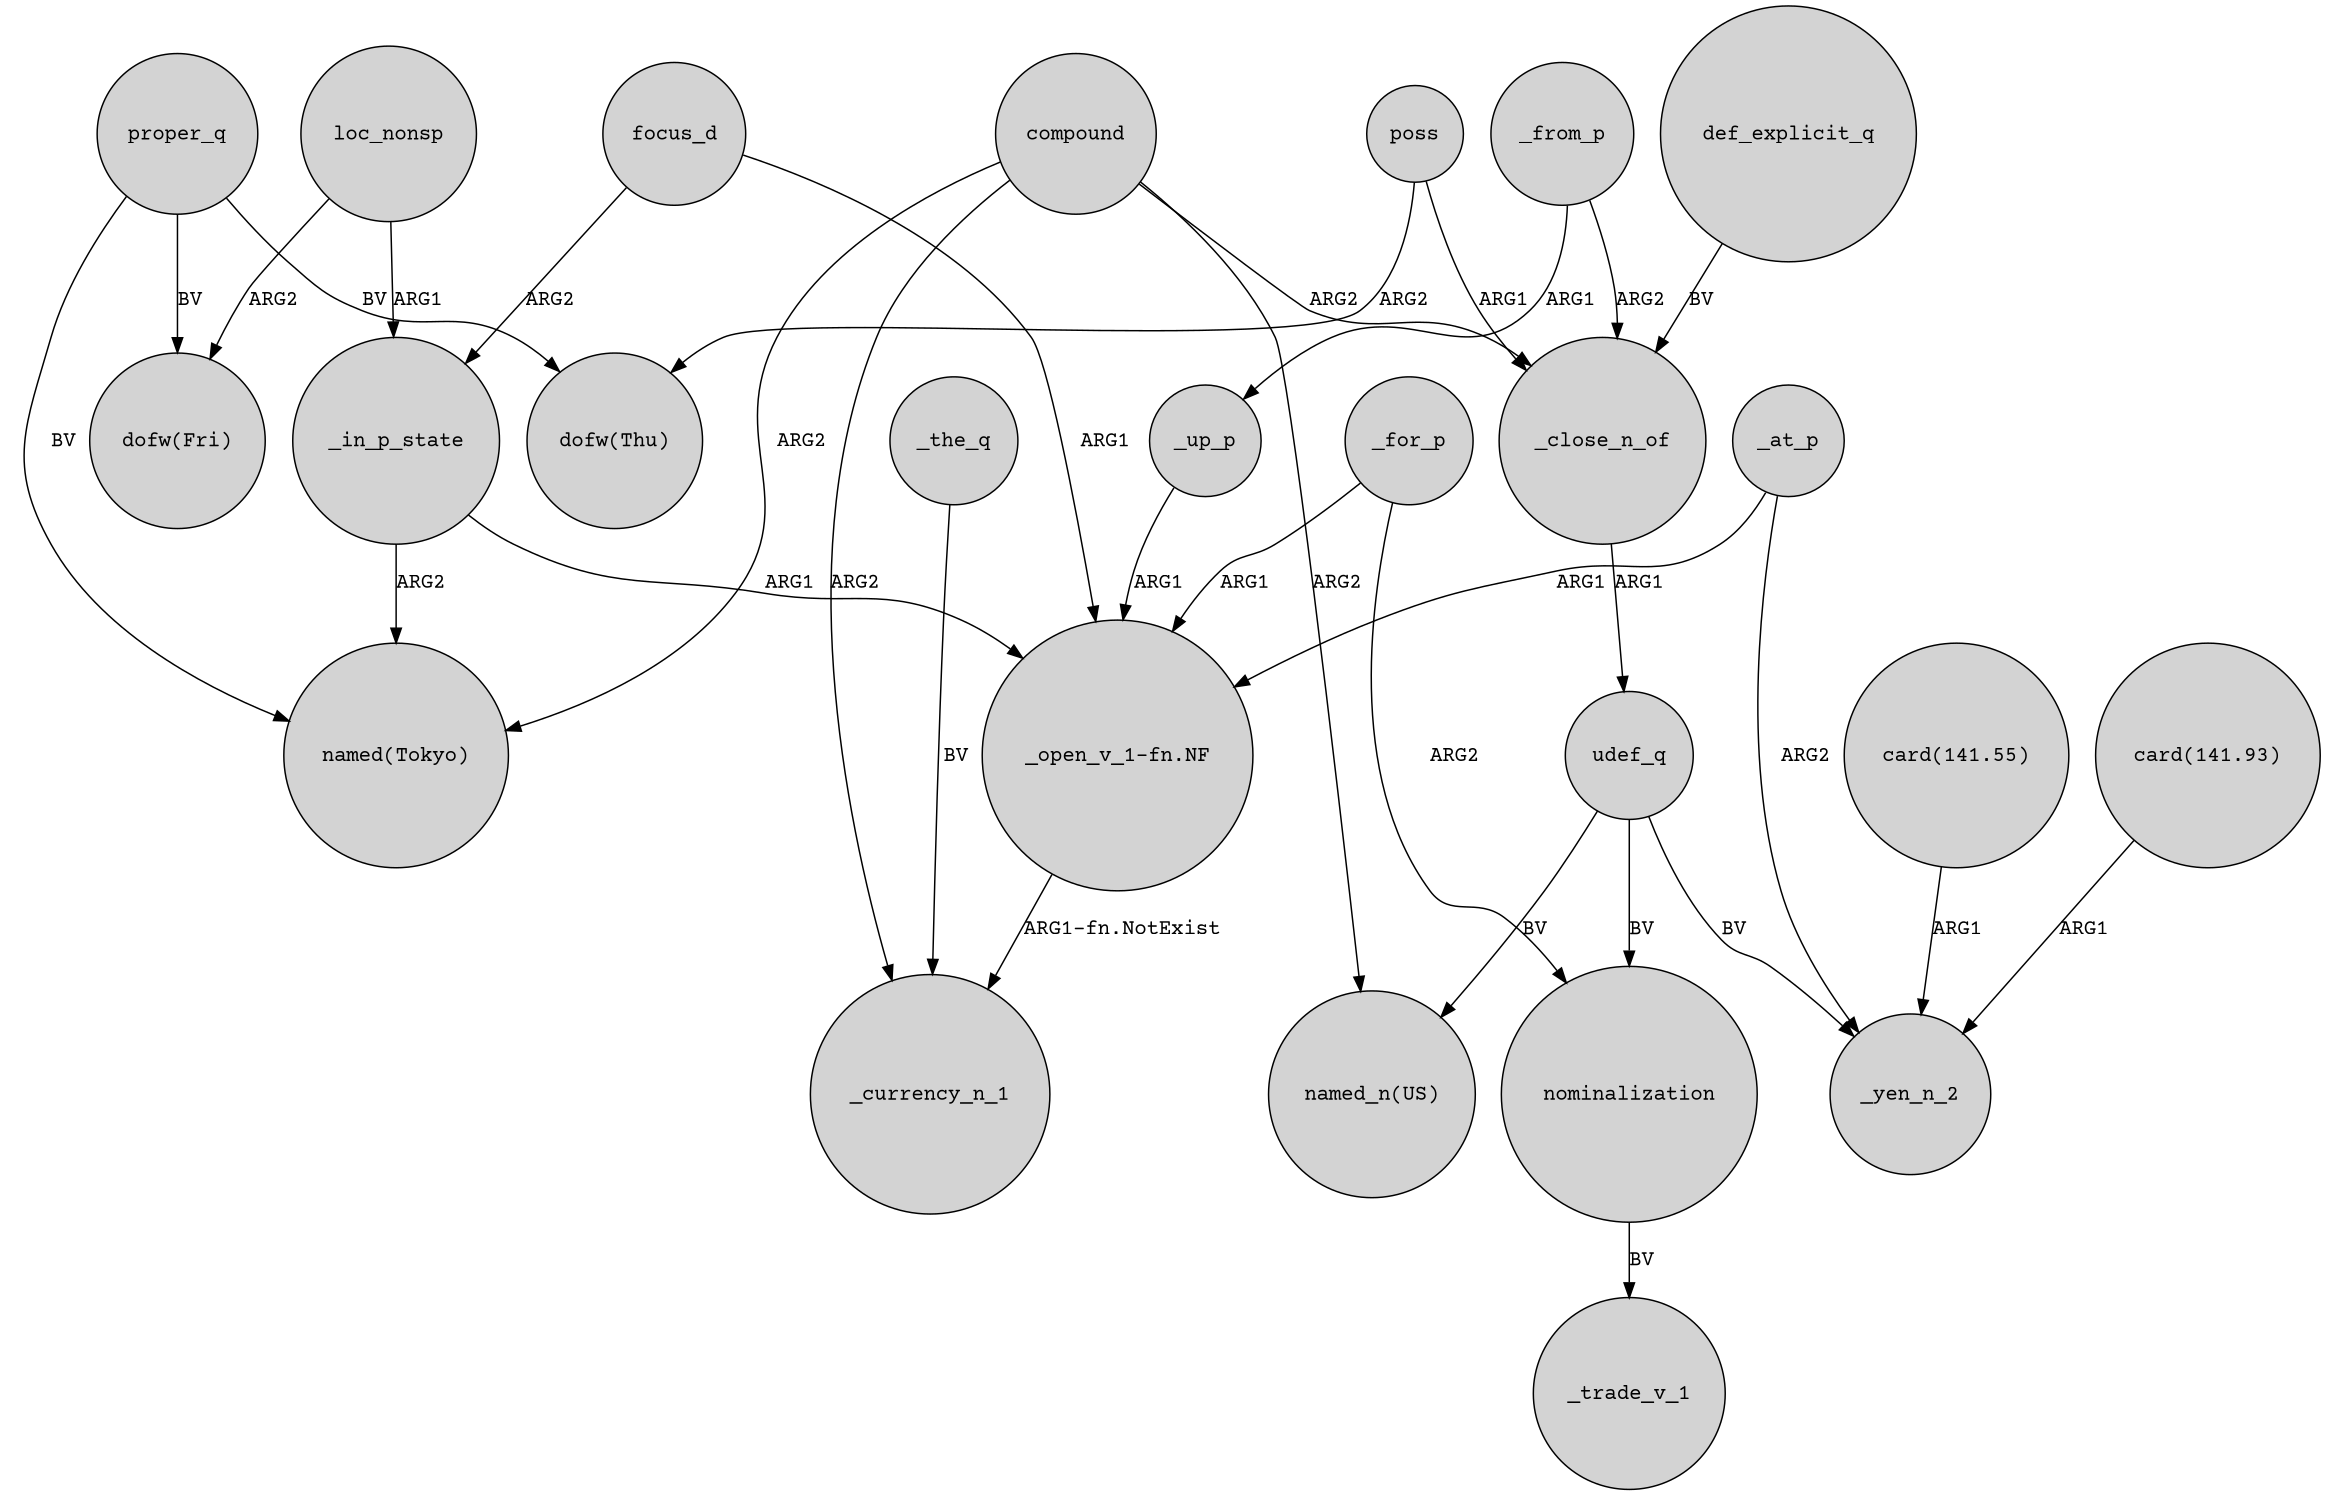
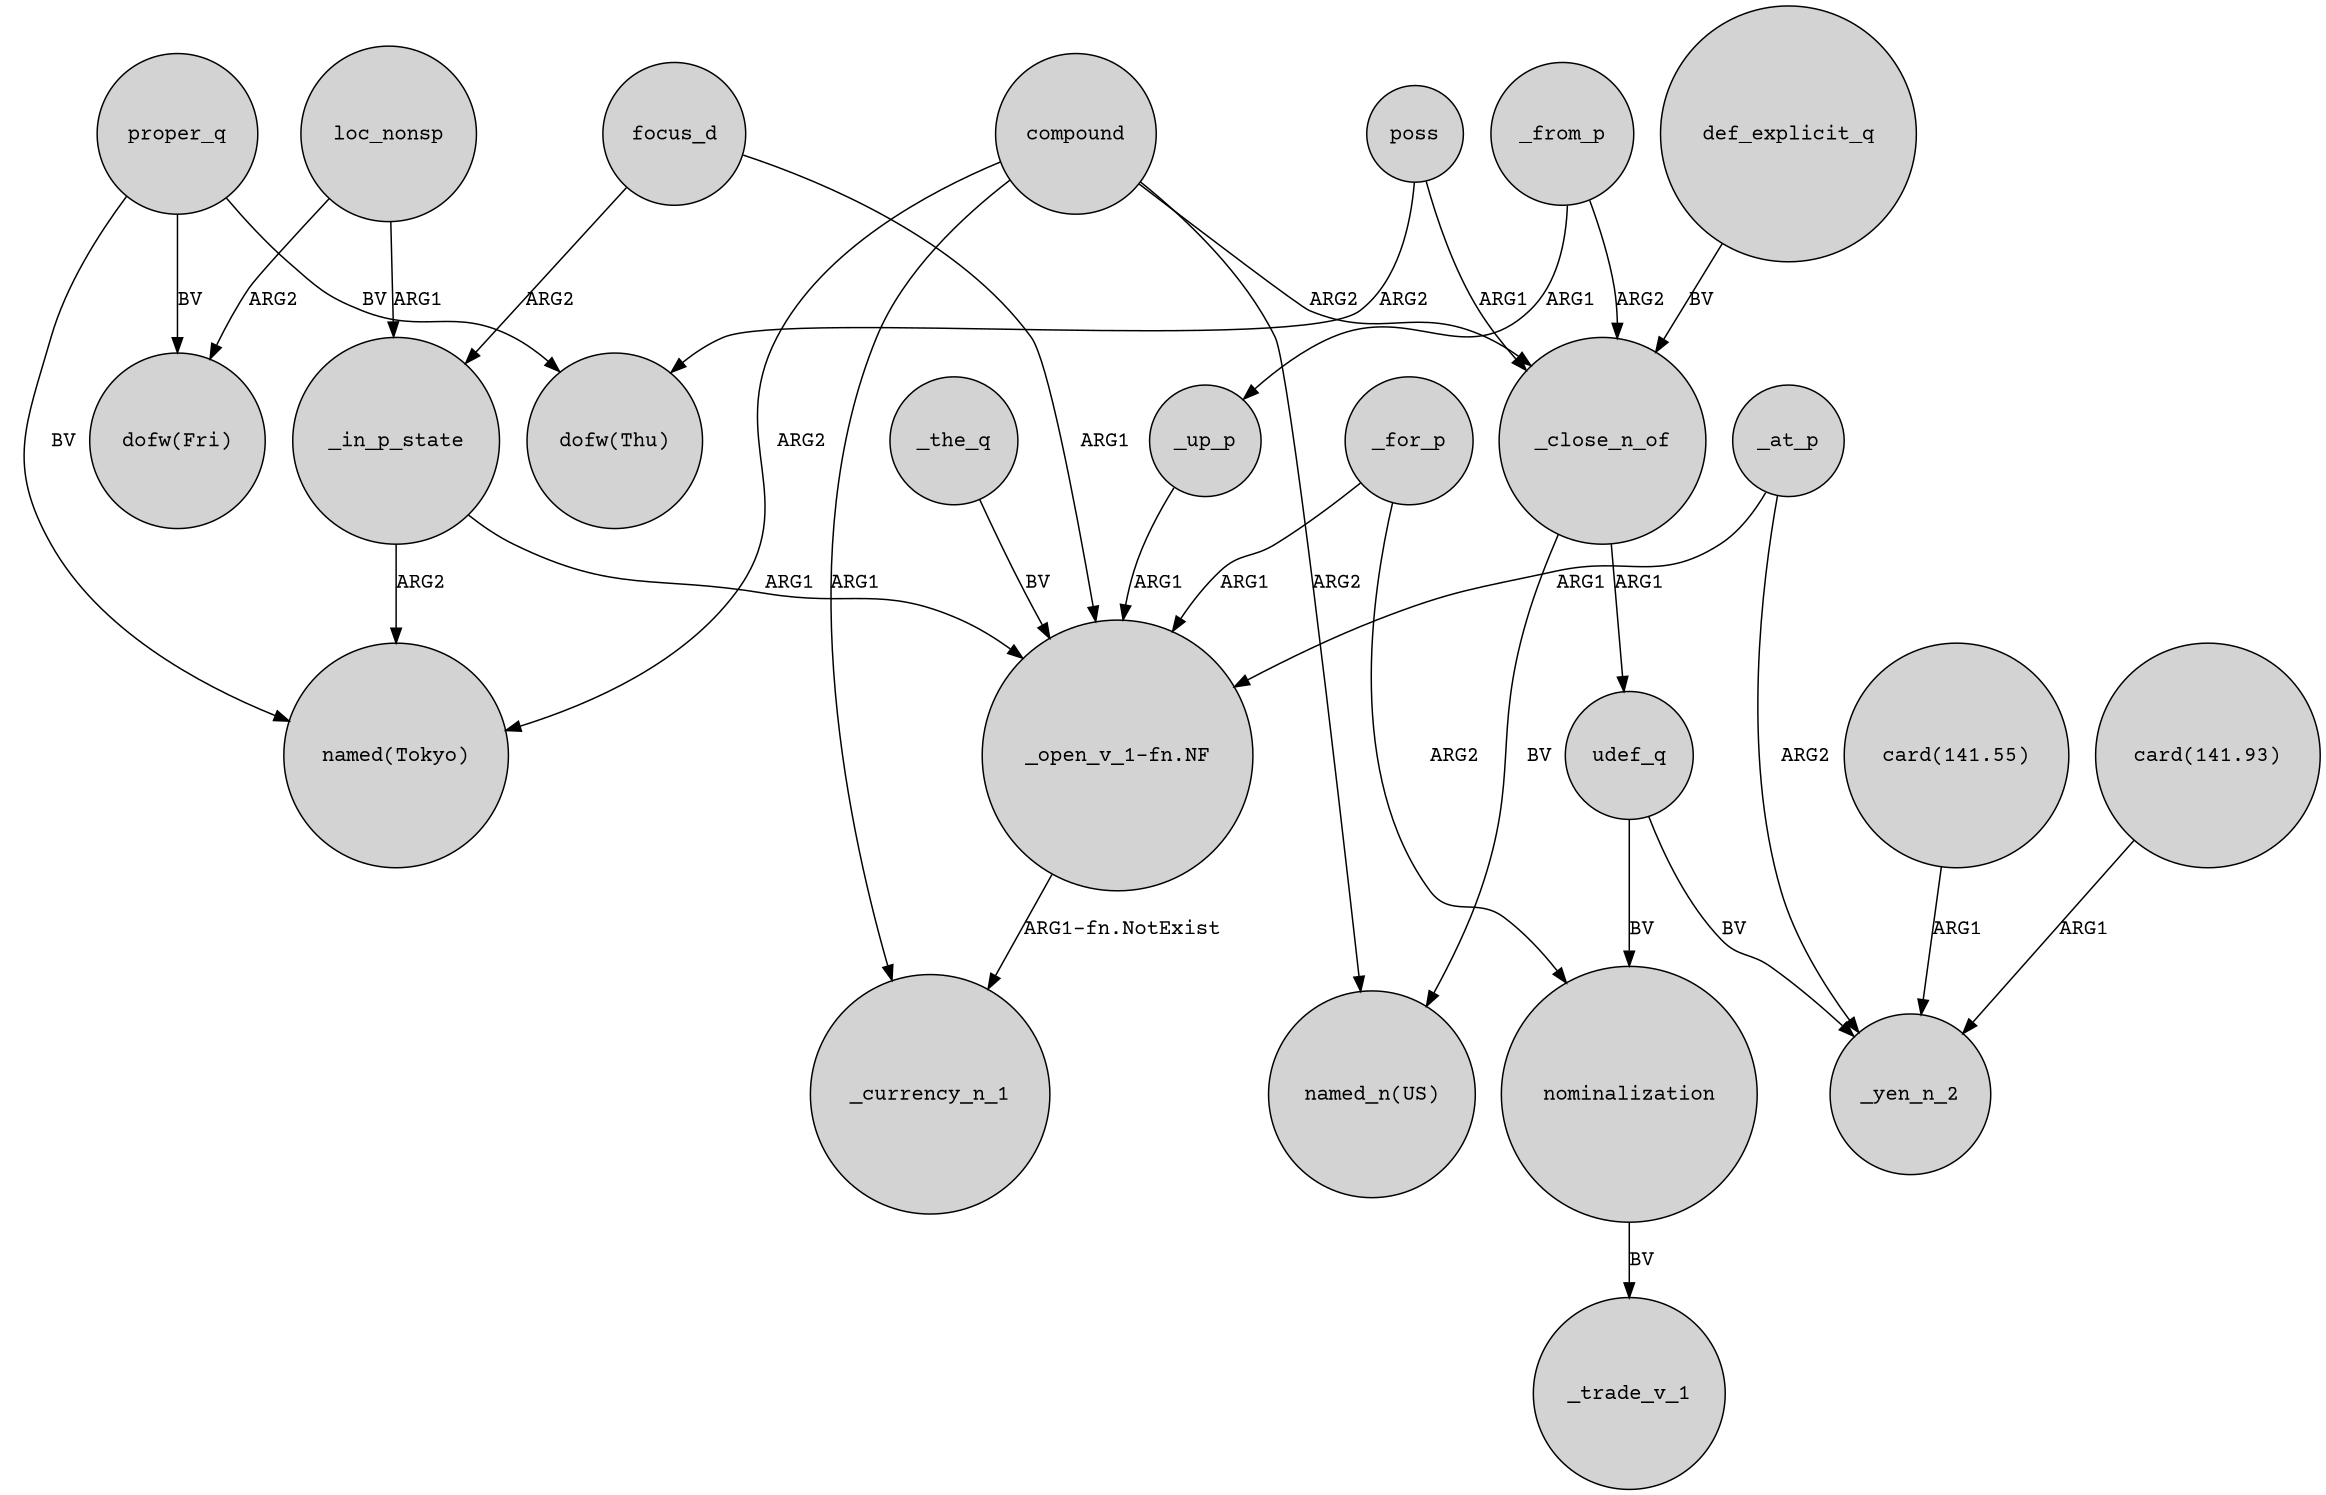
(856, 582) -> (856, 582)
(939, 732) -> (1010, 563)
(1529, 912) -> (1505, 766)
